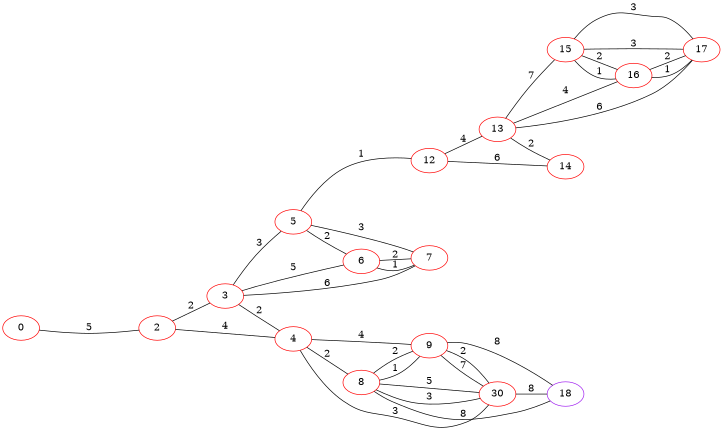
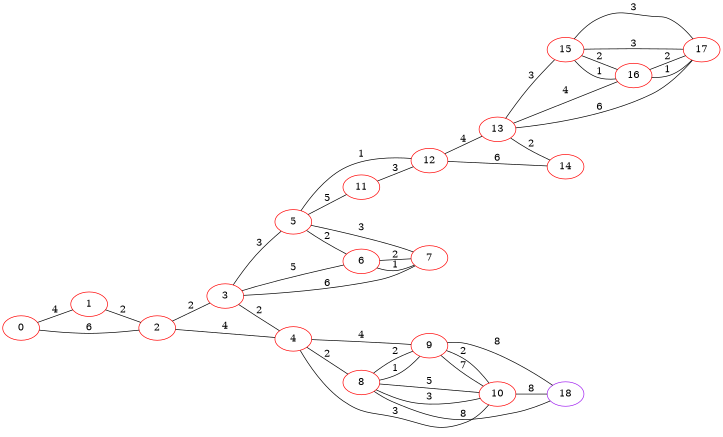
(532, 76) -> (532, 76)
none -> (361, 187)
none -> (89, 304)
(89, 328) -> (89, 328)
(497, 394) -> (497, 394)
